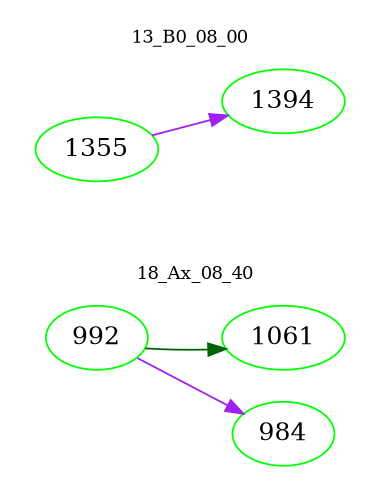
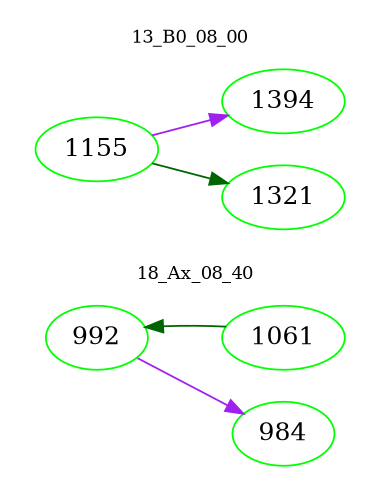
(97, 149) -> (97, 149)
none -> (283, 197)
(177, 350) -> (195, 326)
